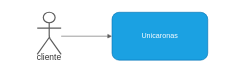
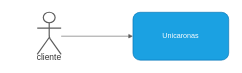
(160, 36) -> (181, 36)
